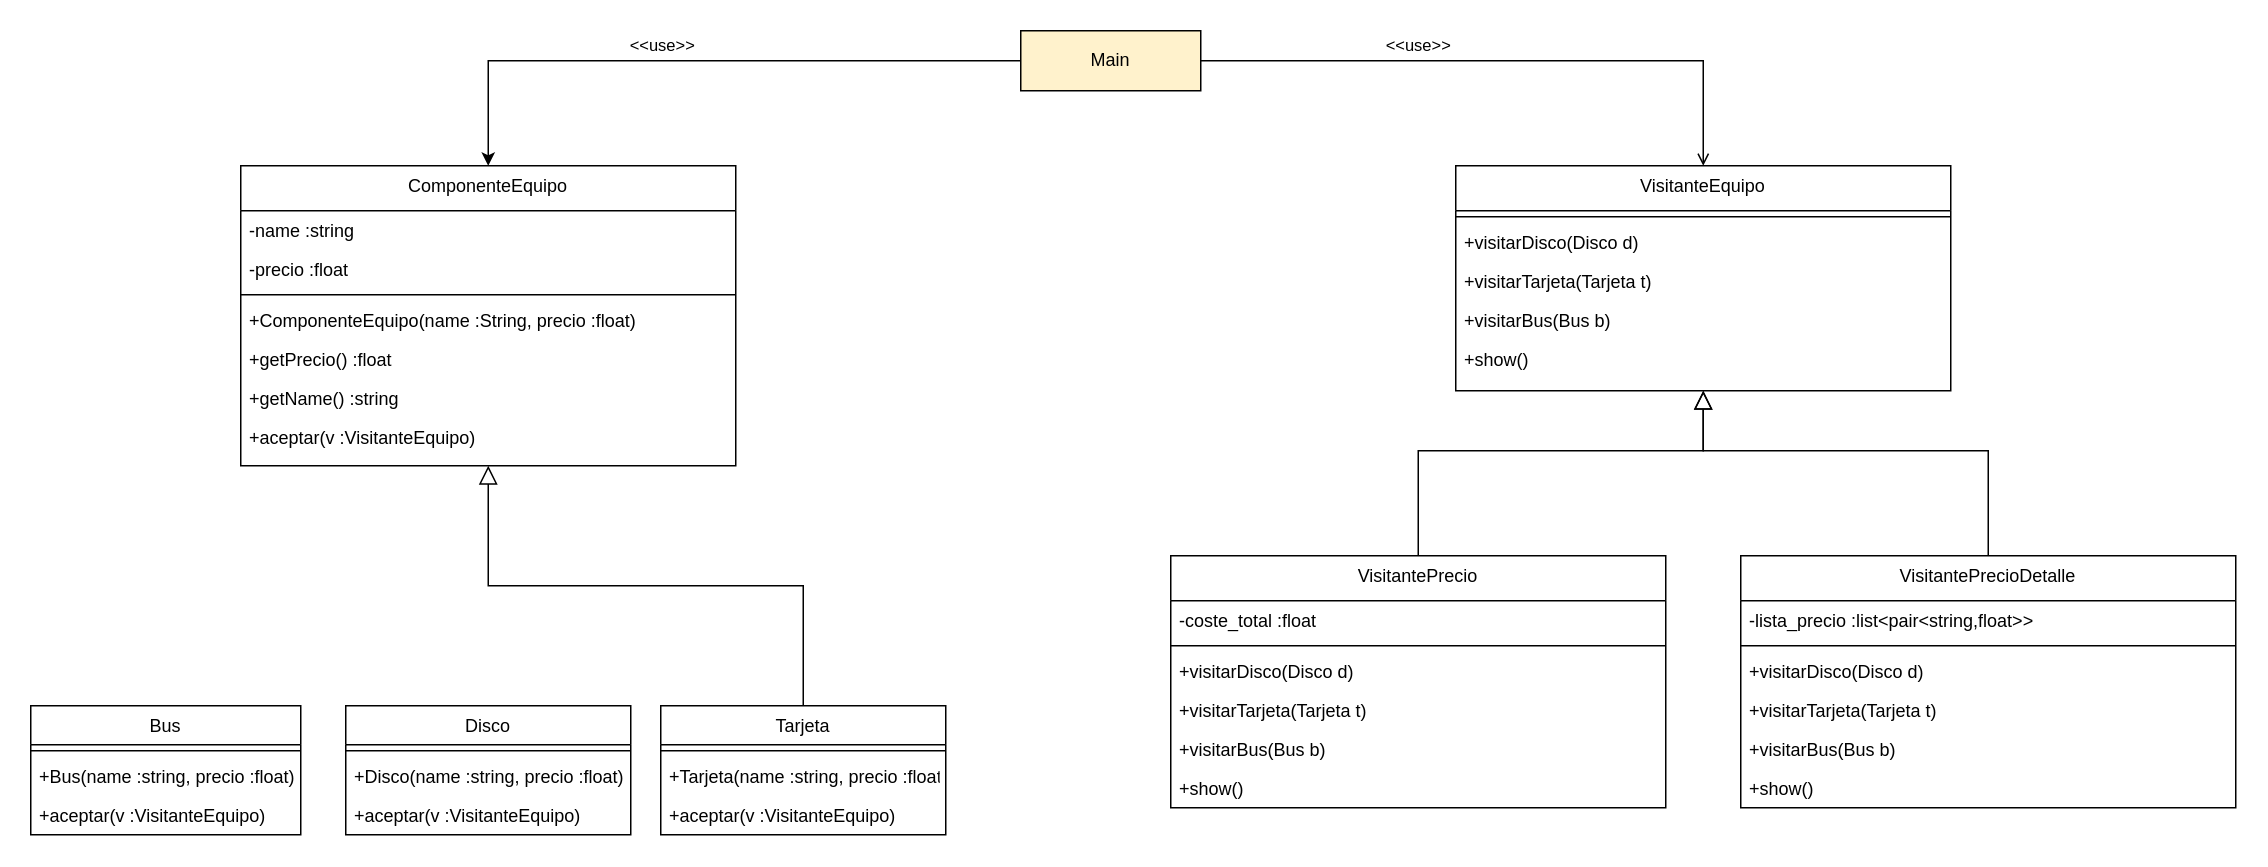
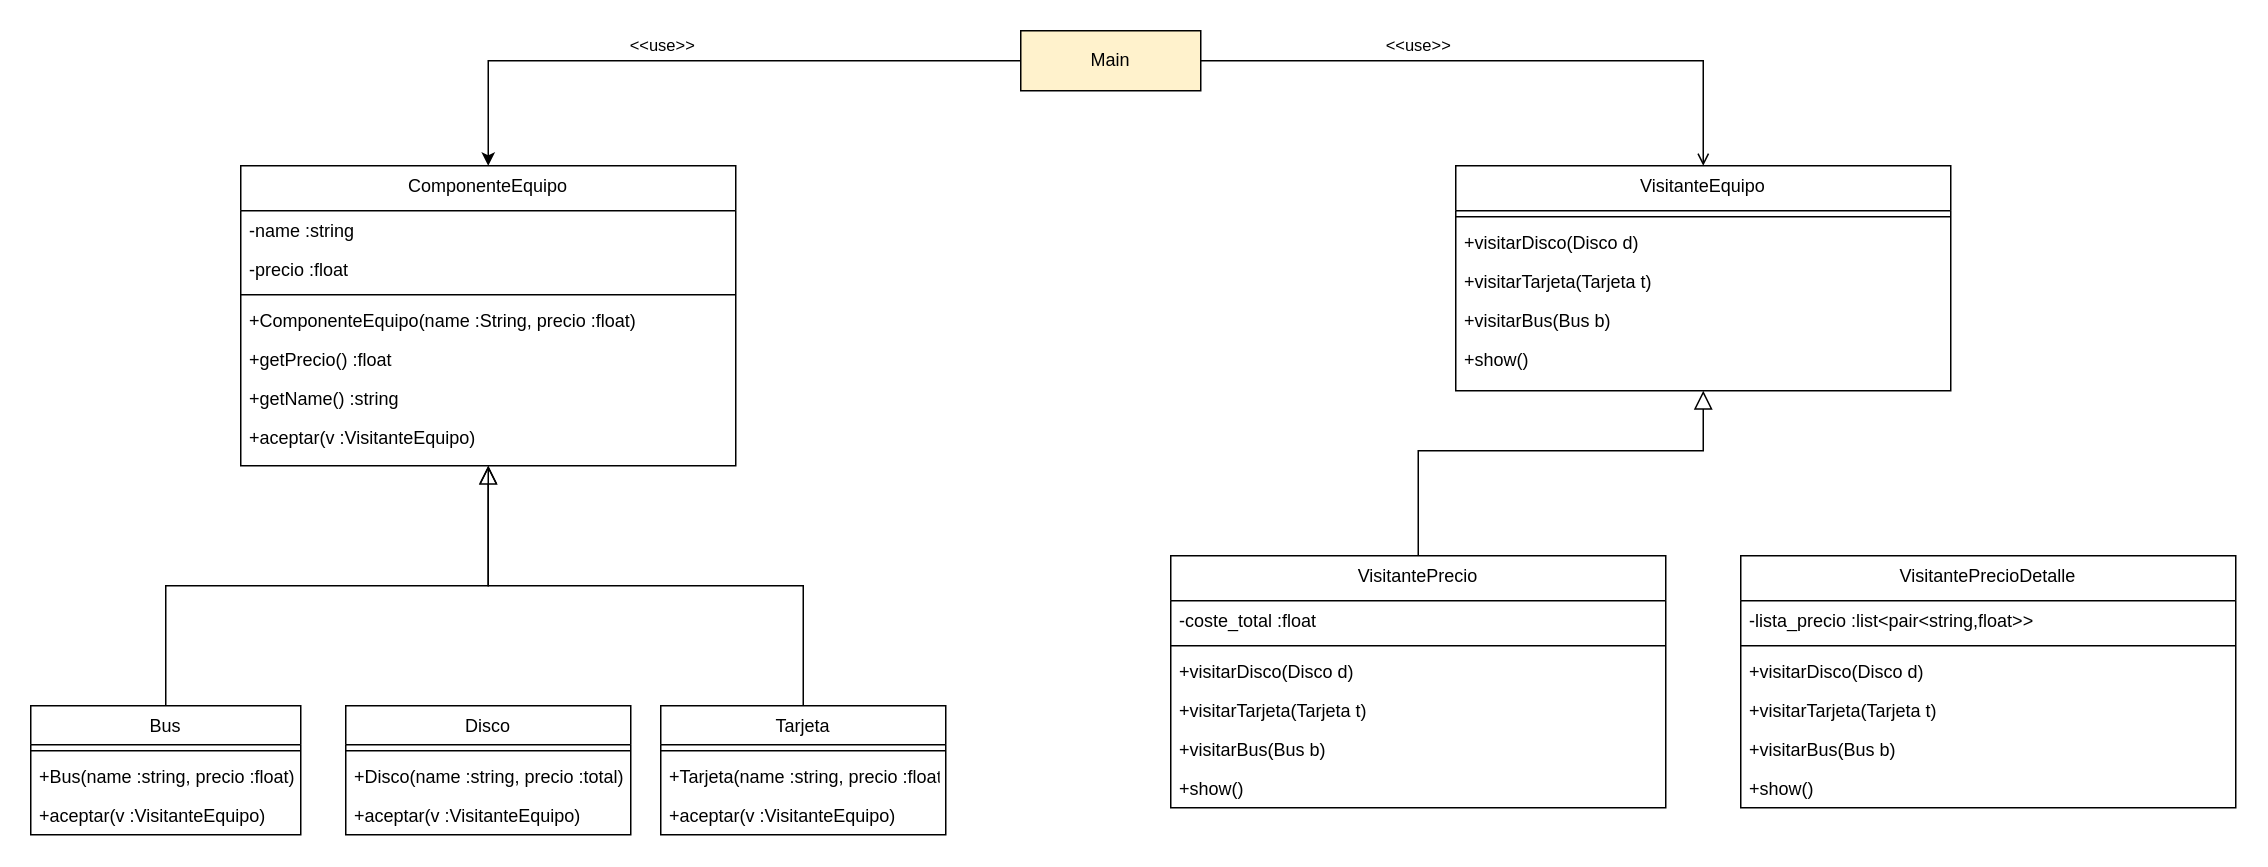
(1899, 451) -> none
none -> (266, 586)
(490, 586) -> (488, 476)
(507, 777) -> (507, 777)
